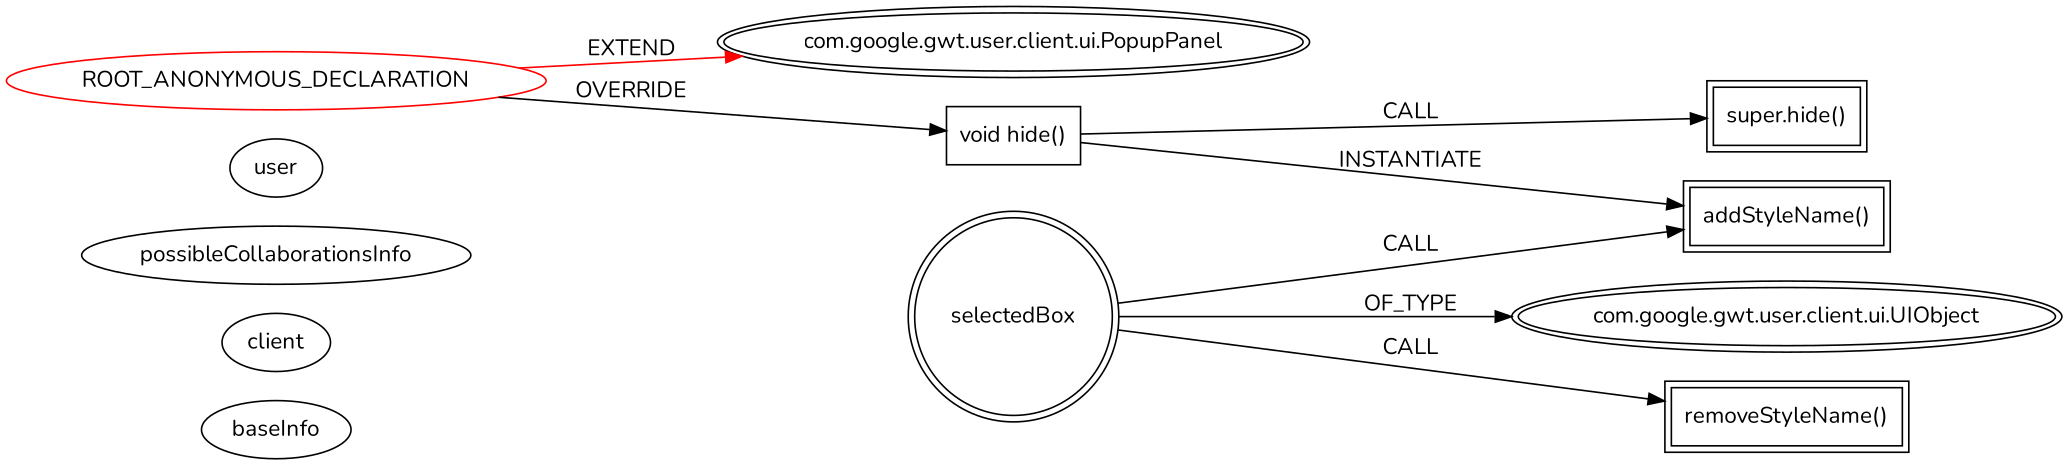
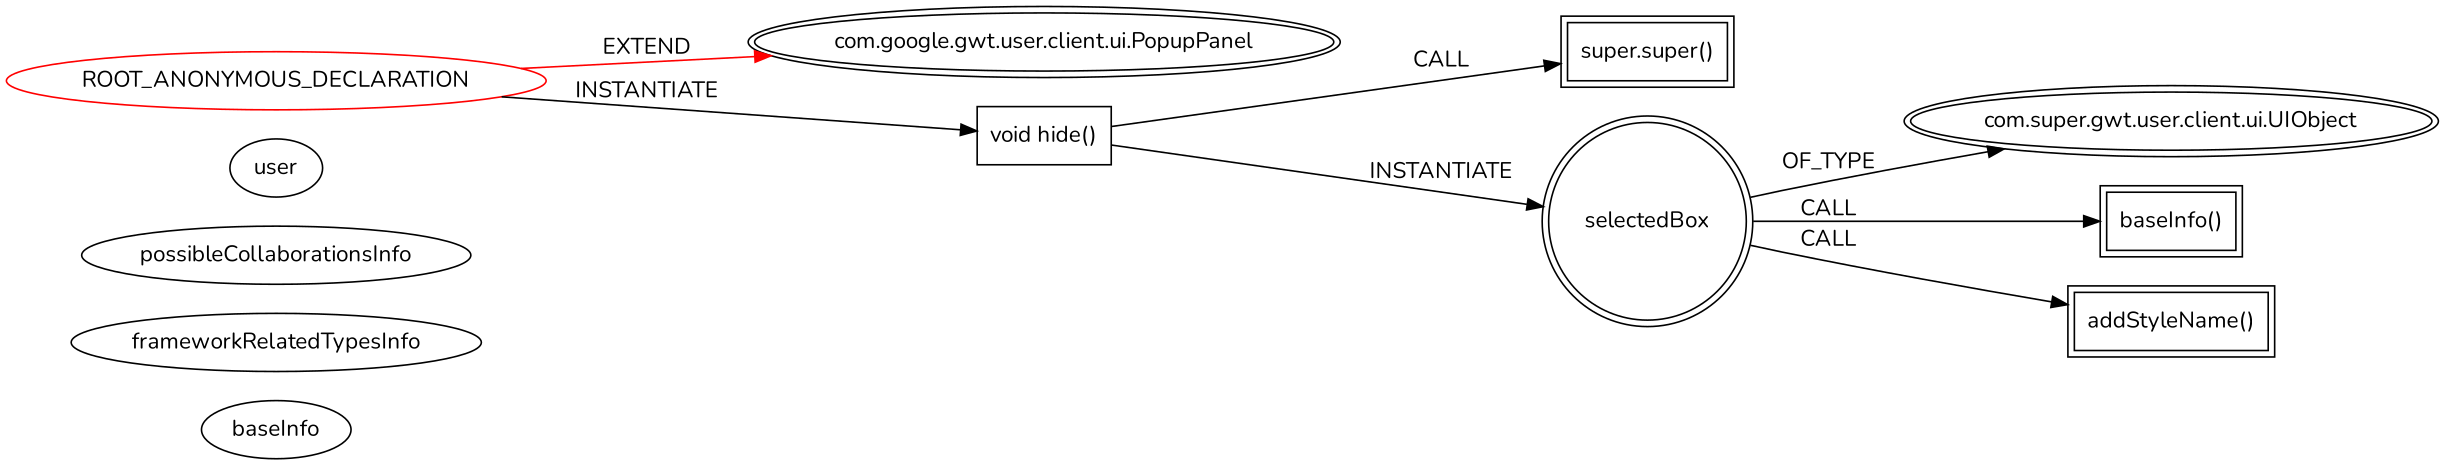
(632, 91) -> (647, 91)
(1787, 116) -> (1647, 52)
(1374, 173) -> (1319, 175)
(1787, 317) -> (2171, 121)
(276, 342) -> (276, 342)
(1787, 417) -> (2171, 221)
